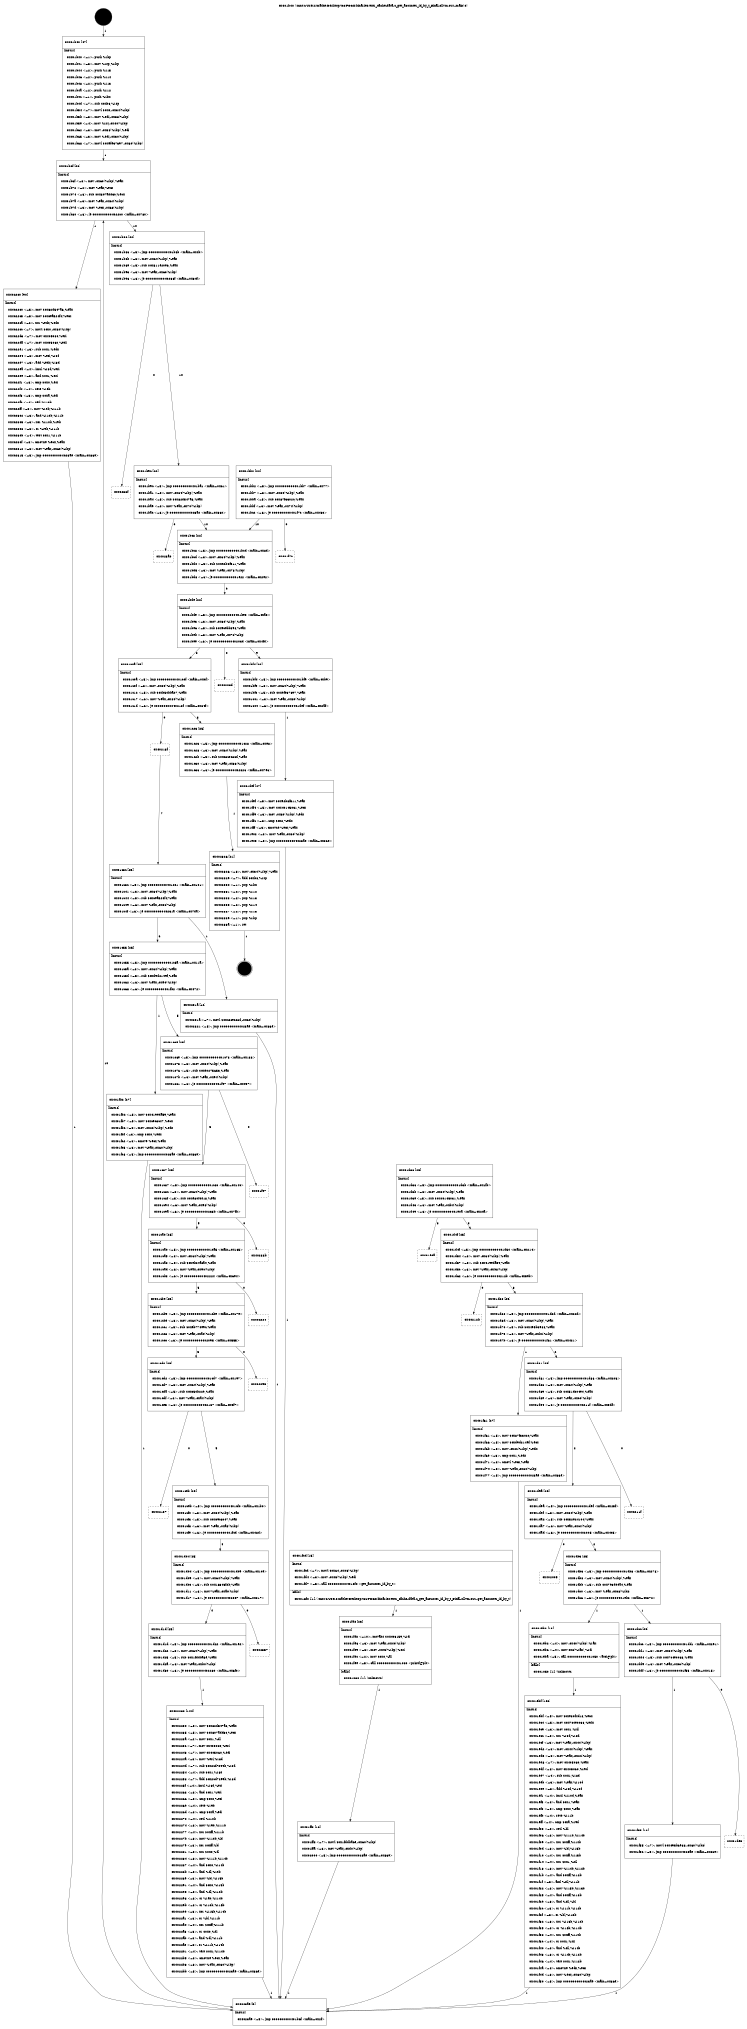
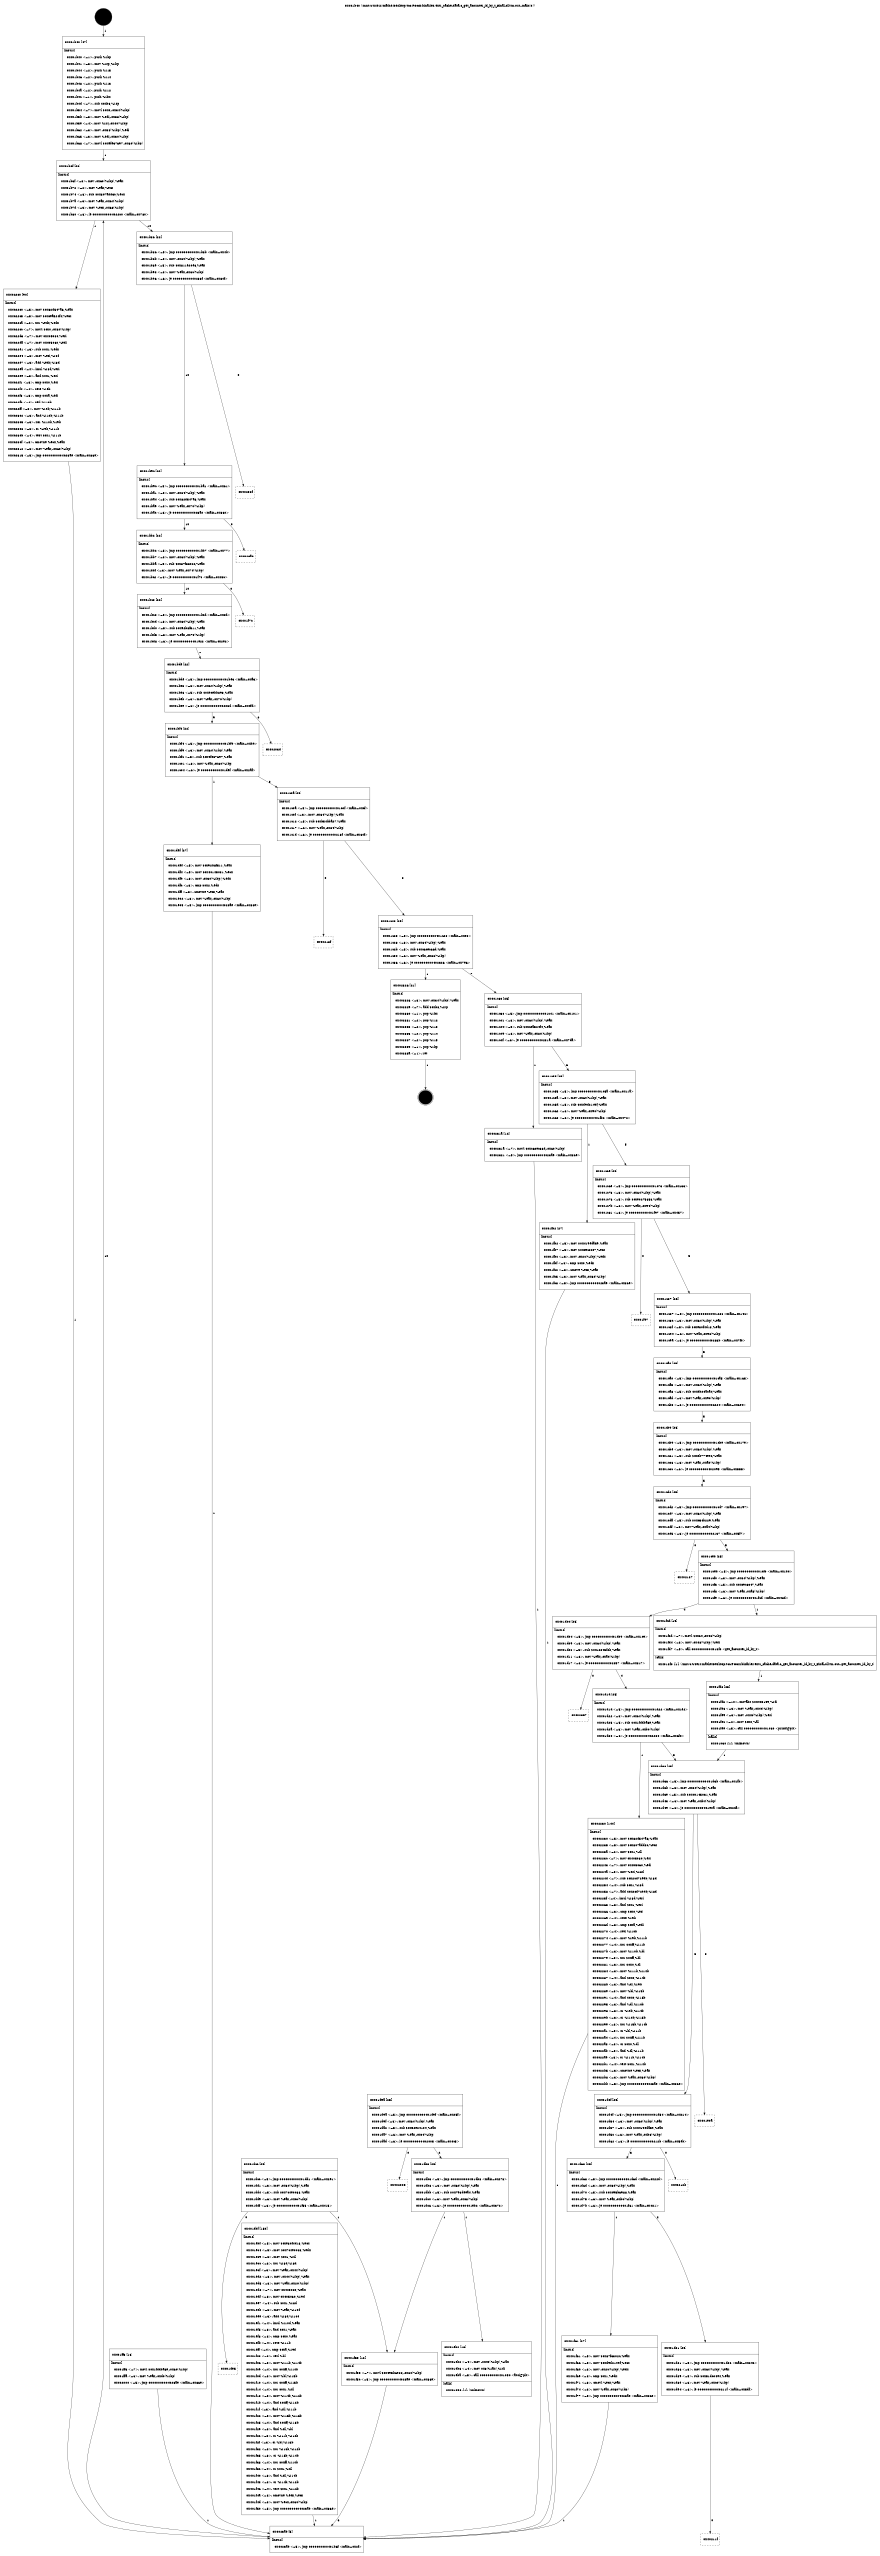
(202, 524) -> (184, 524)
(226, 589) -> (200, 653)
(195, 652) -> (267, 782)
(159, 809) -> (478, 980)
(258, 1256) -> none
(258, 1320) -> none
(258, 1384) -> none
(573, 1447) -> none
none -> (755, 1609)
(642, 1613) -> (417, 2280)
(574, 1686) -> none
none -> (668, 1751)
(364, 1752) -> (722, 1754)
(616, 1993) -> (338, 2521)
